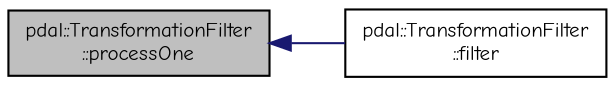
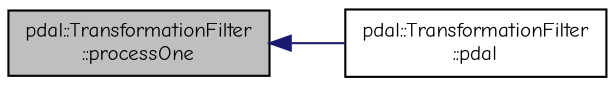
(476, 43) -> (476, 43)
